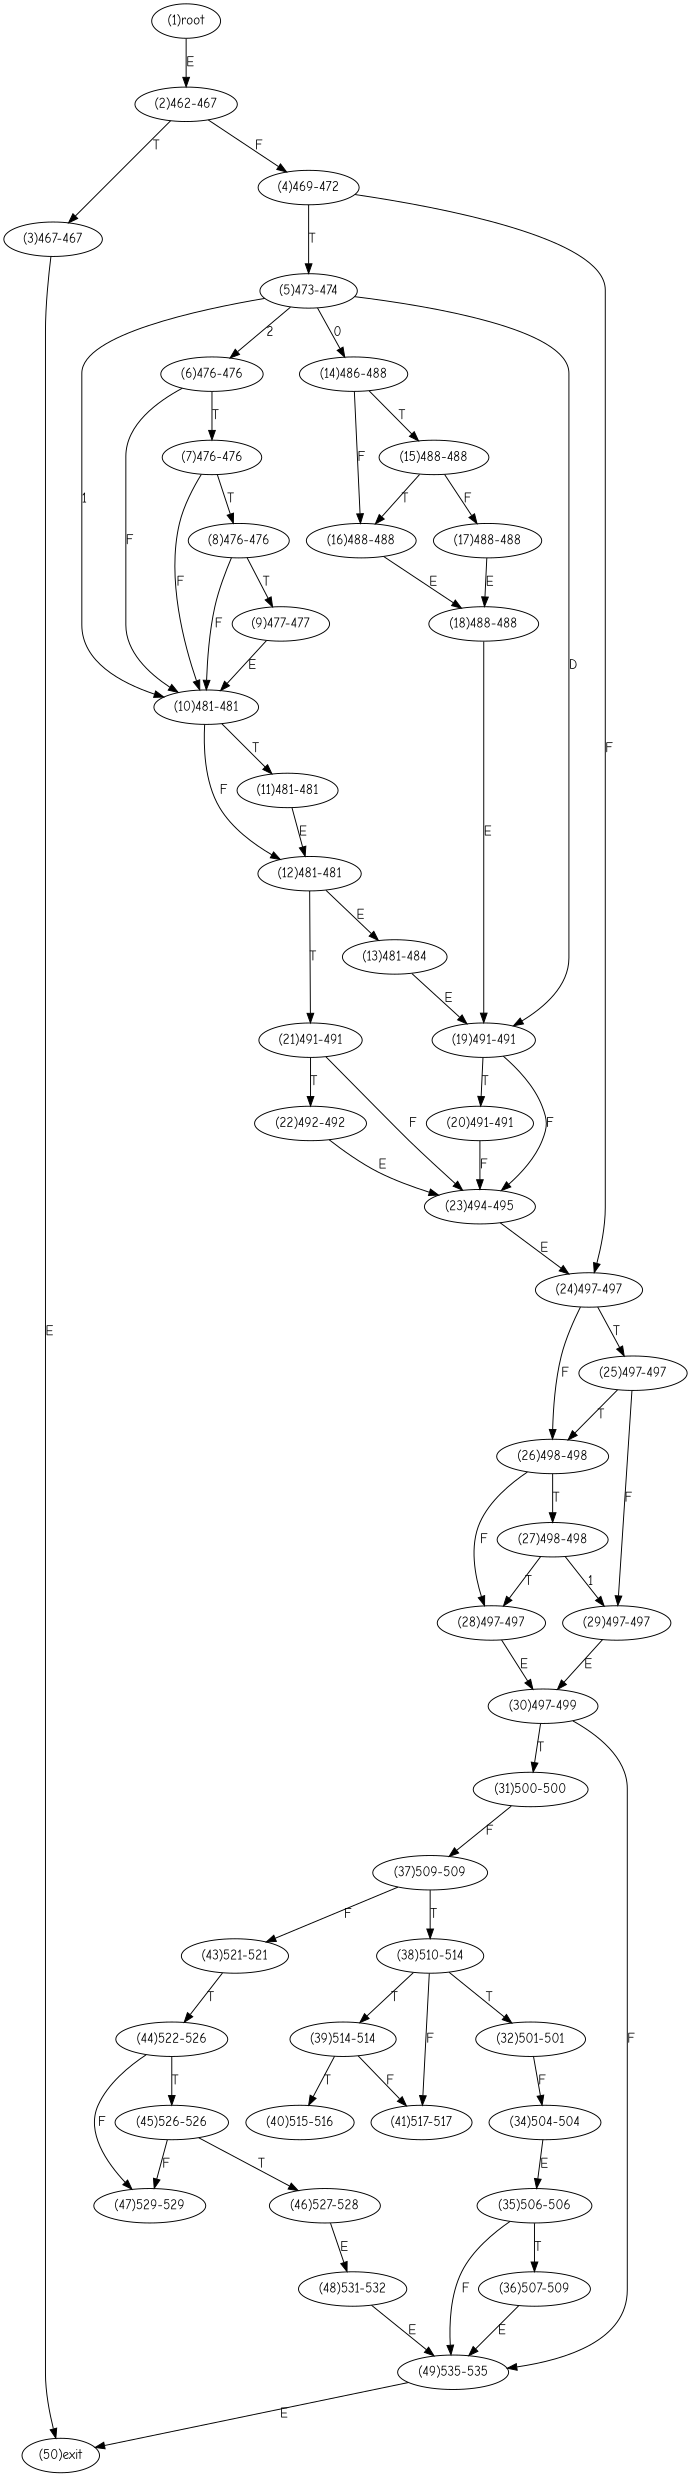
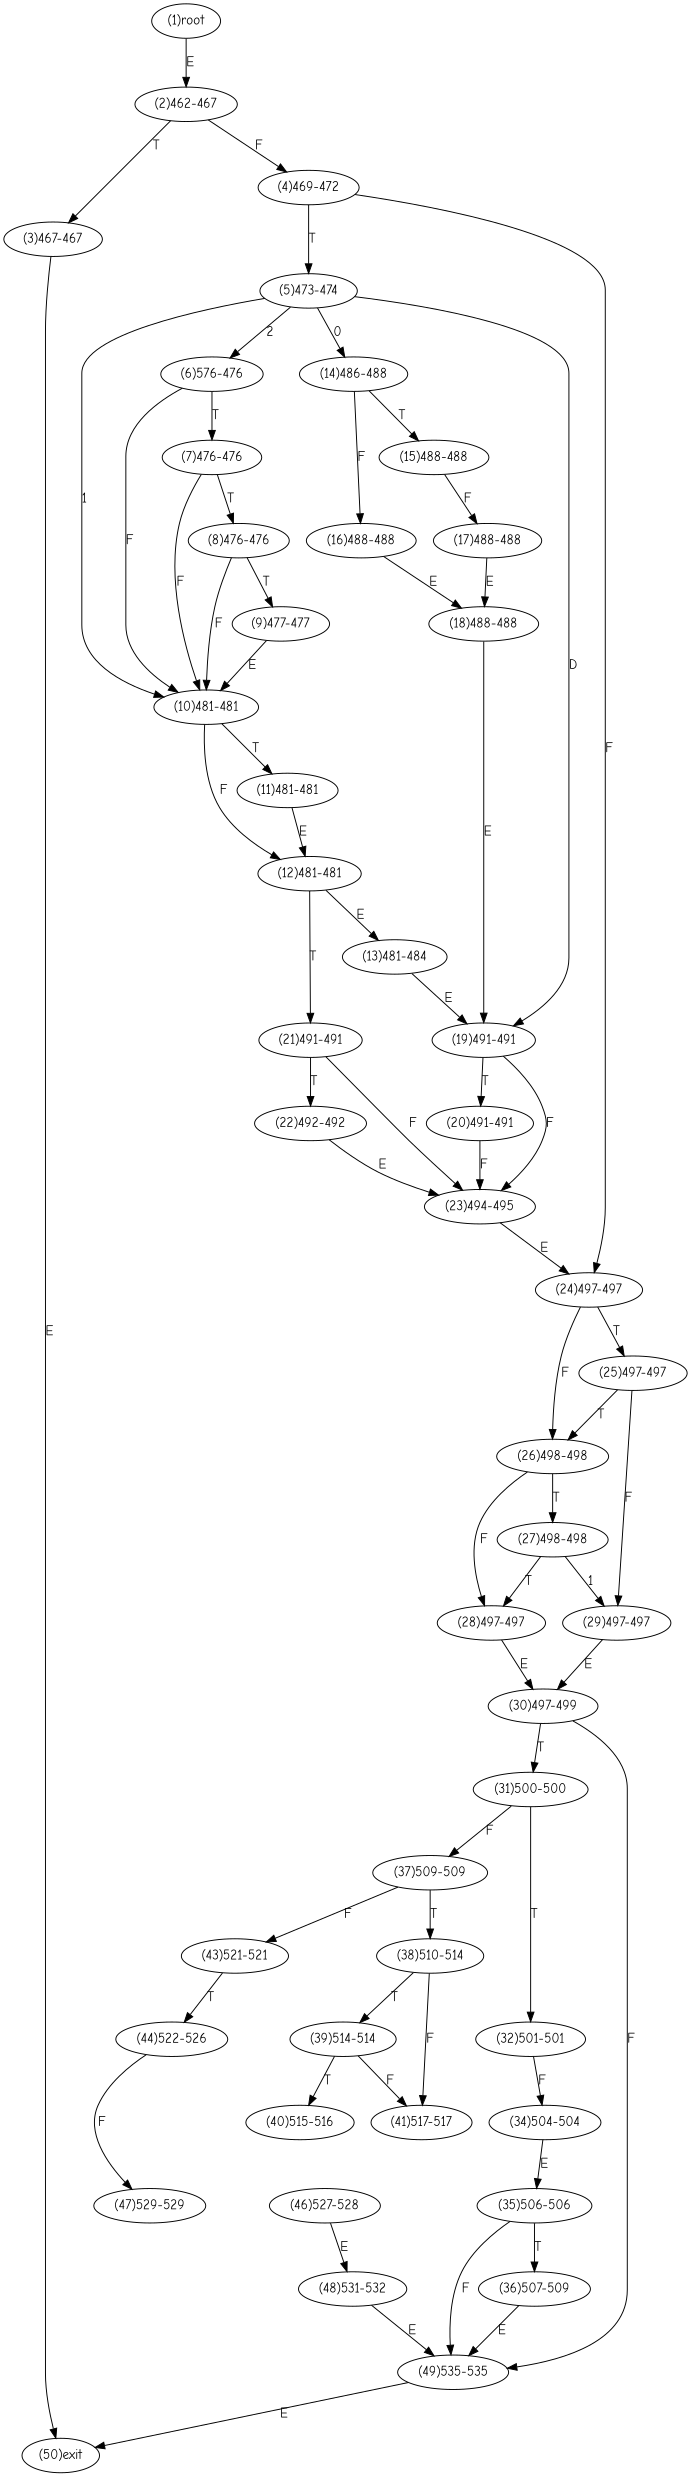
(212, 374) -> (212, 374)
(401, 495) -> none
(477, 1995) -> (531, 1910)
(172, 2123) -> none
